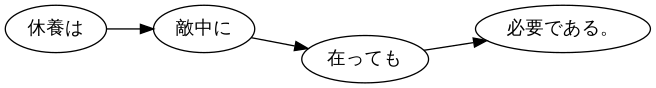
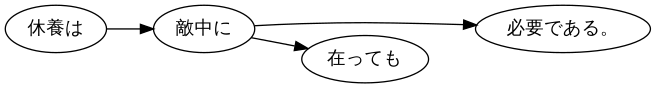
(449, 46) -> (359, 23)
